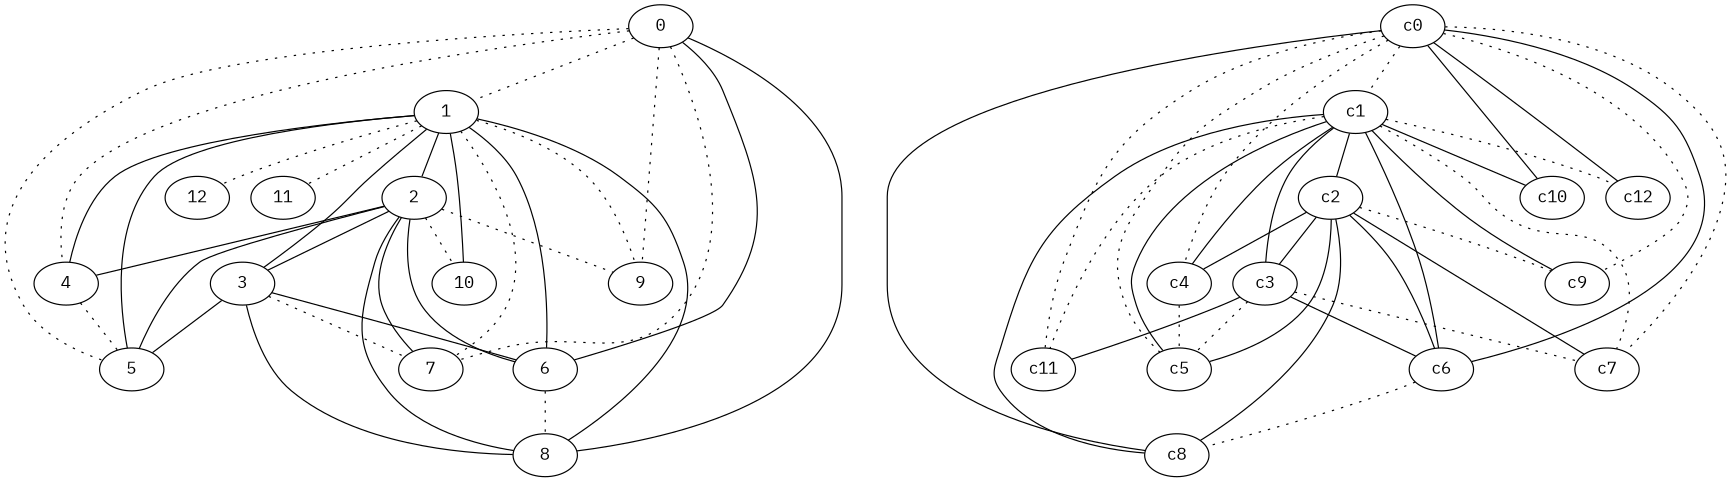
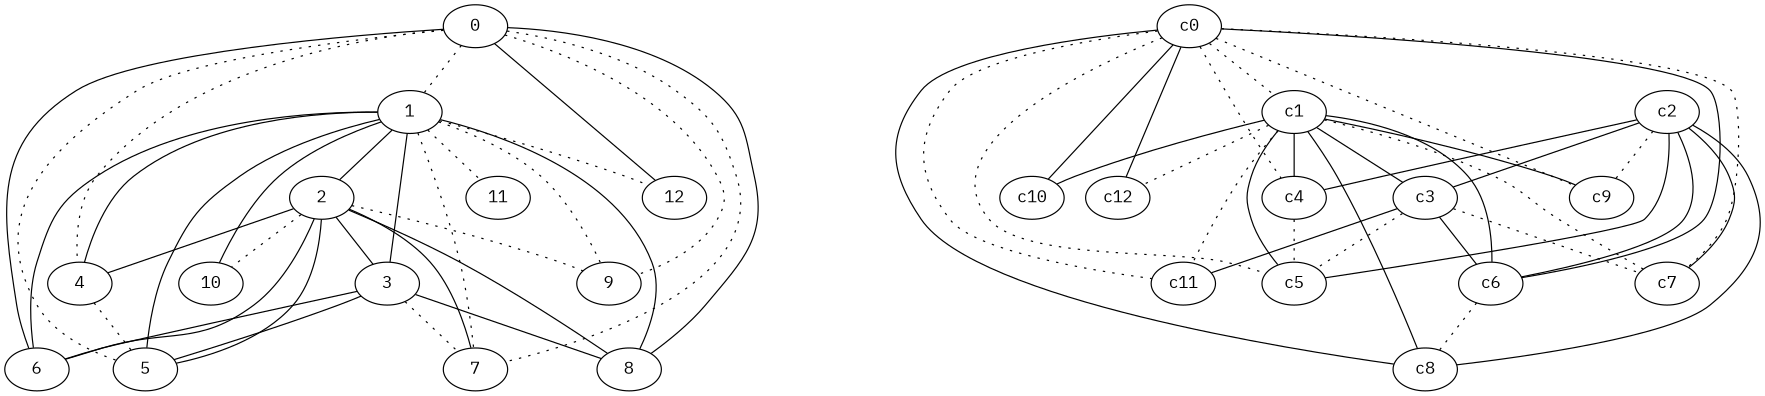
none -> (575, 112)
(1343, 155) -> none
(545, 412) -> none
